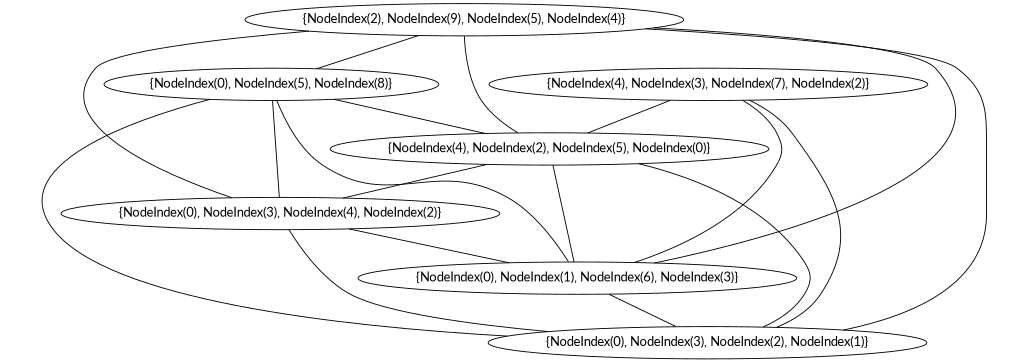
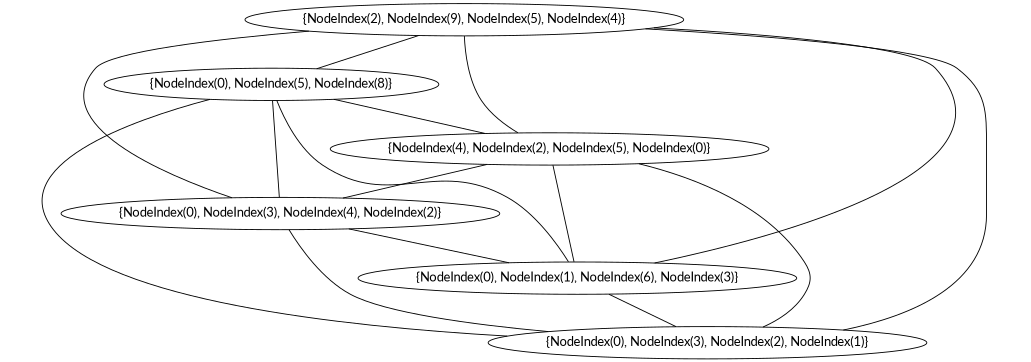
(708, 84) -> none
